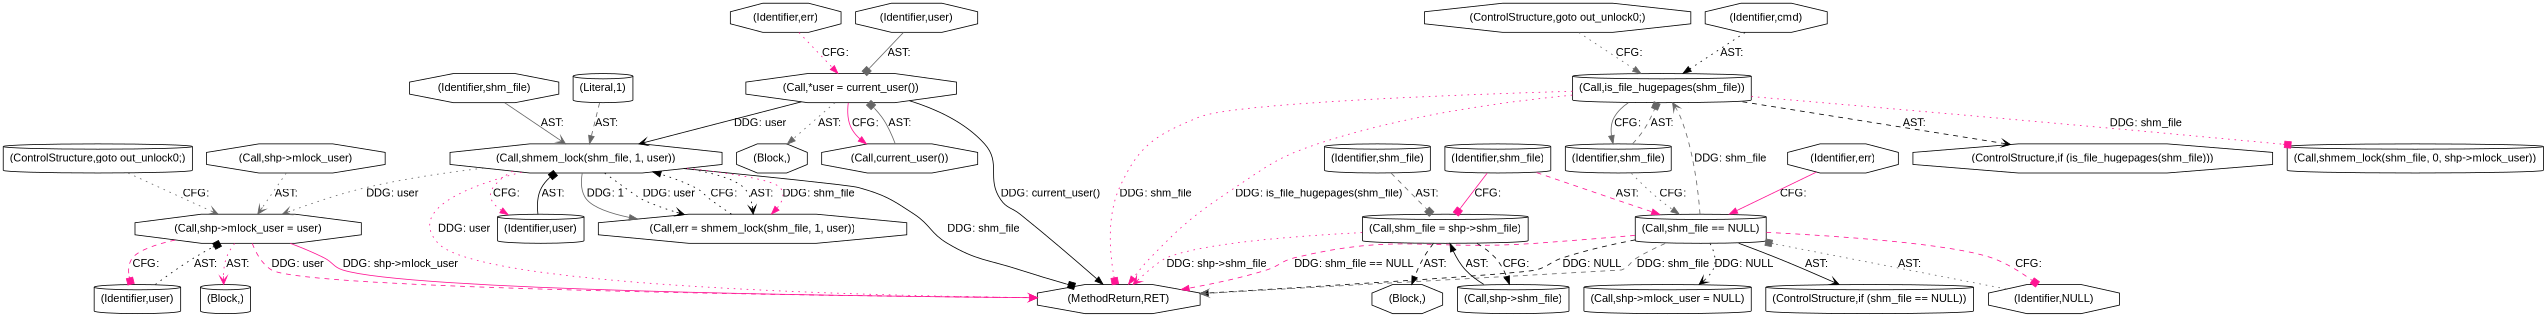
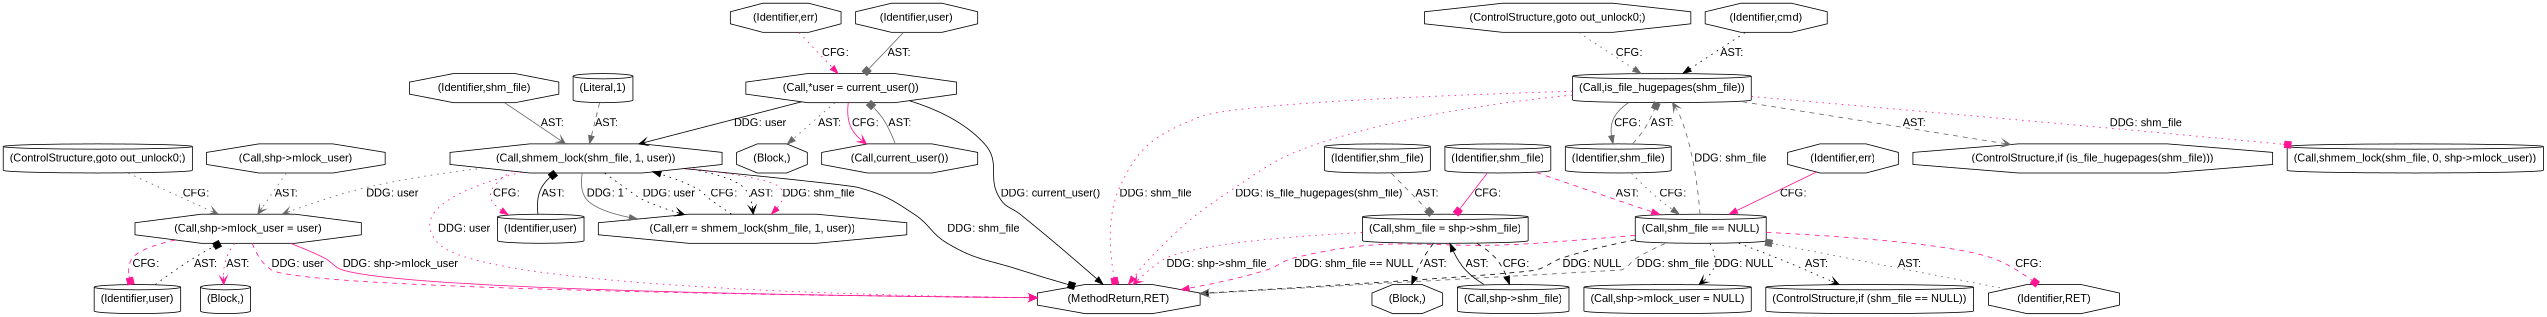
(1872, 122) -> (1872, 122)
(849, 123) -> (849, 123)
(1785, 261) -> (1785, 261)
(2054, 299) -> (2054, 299)
